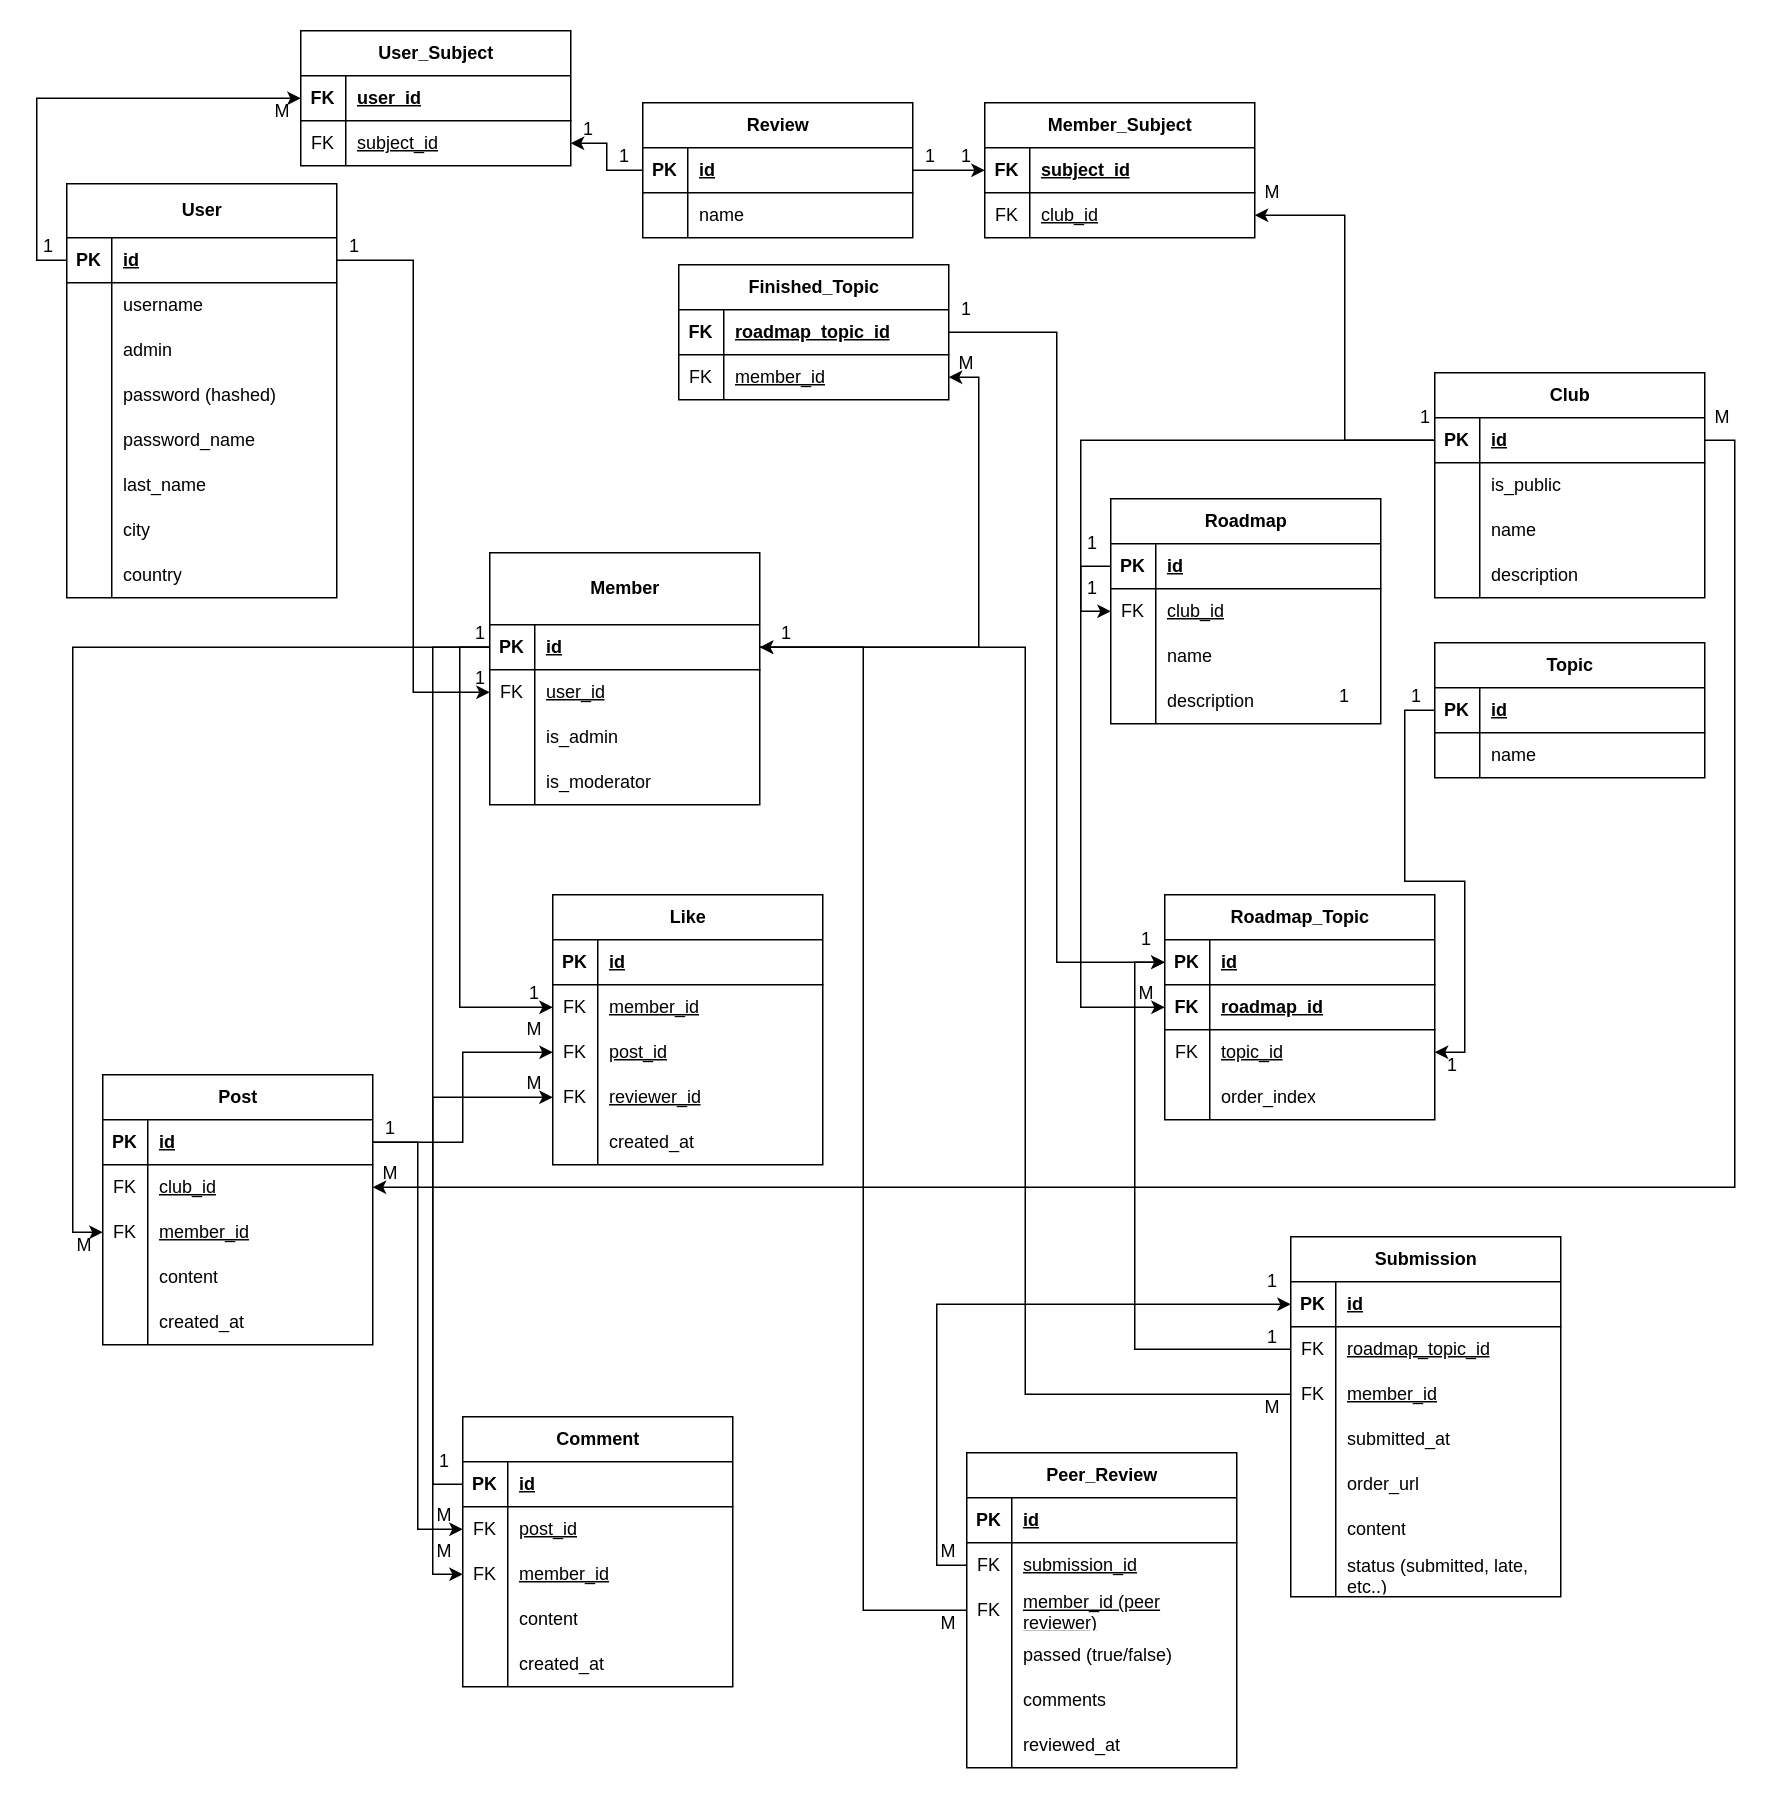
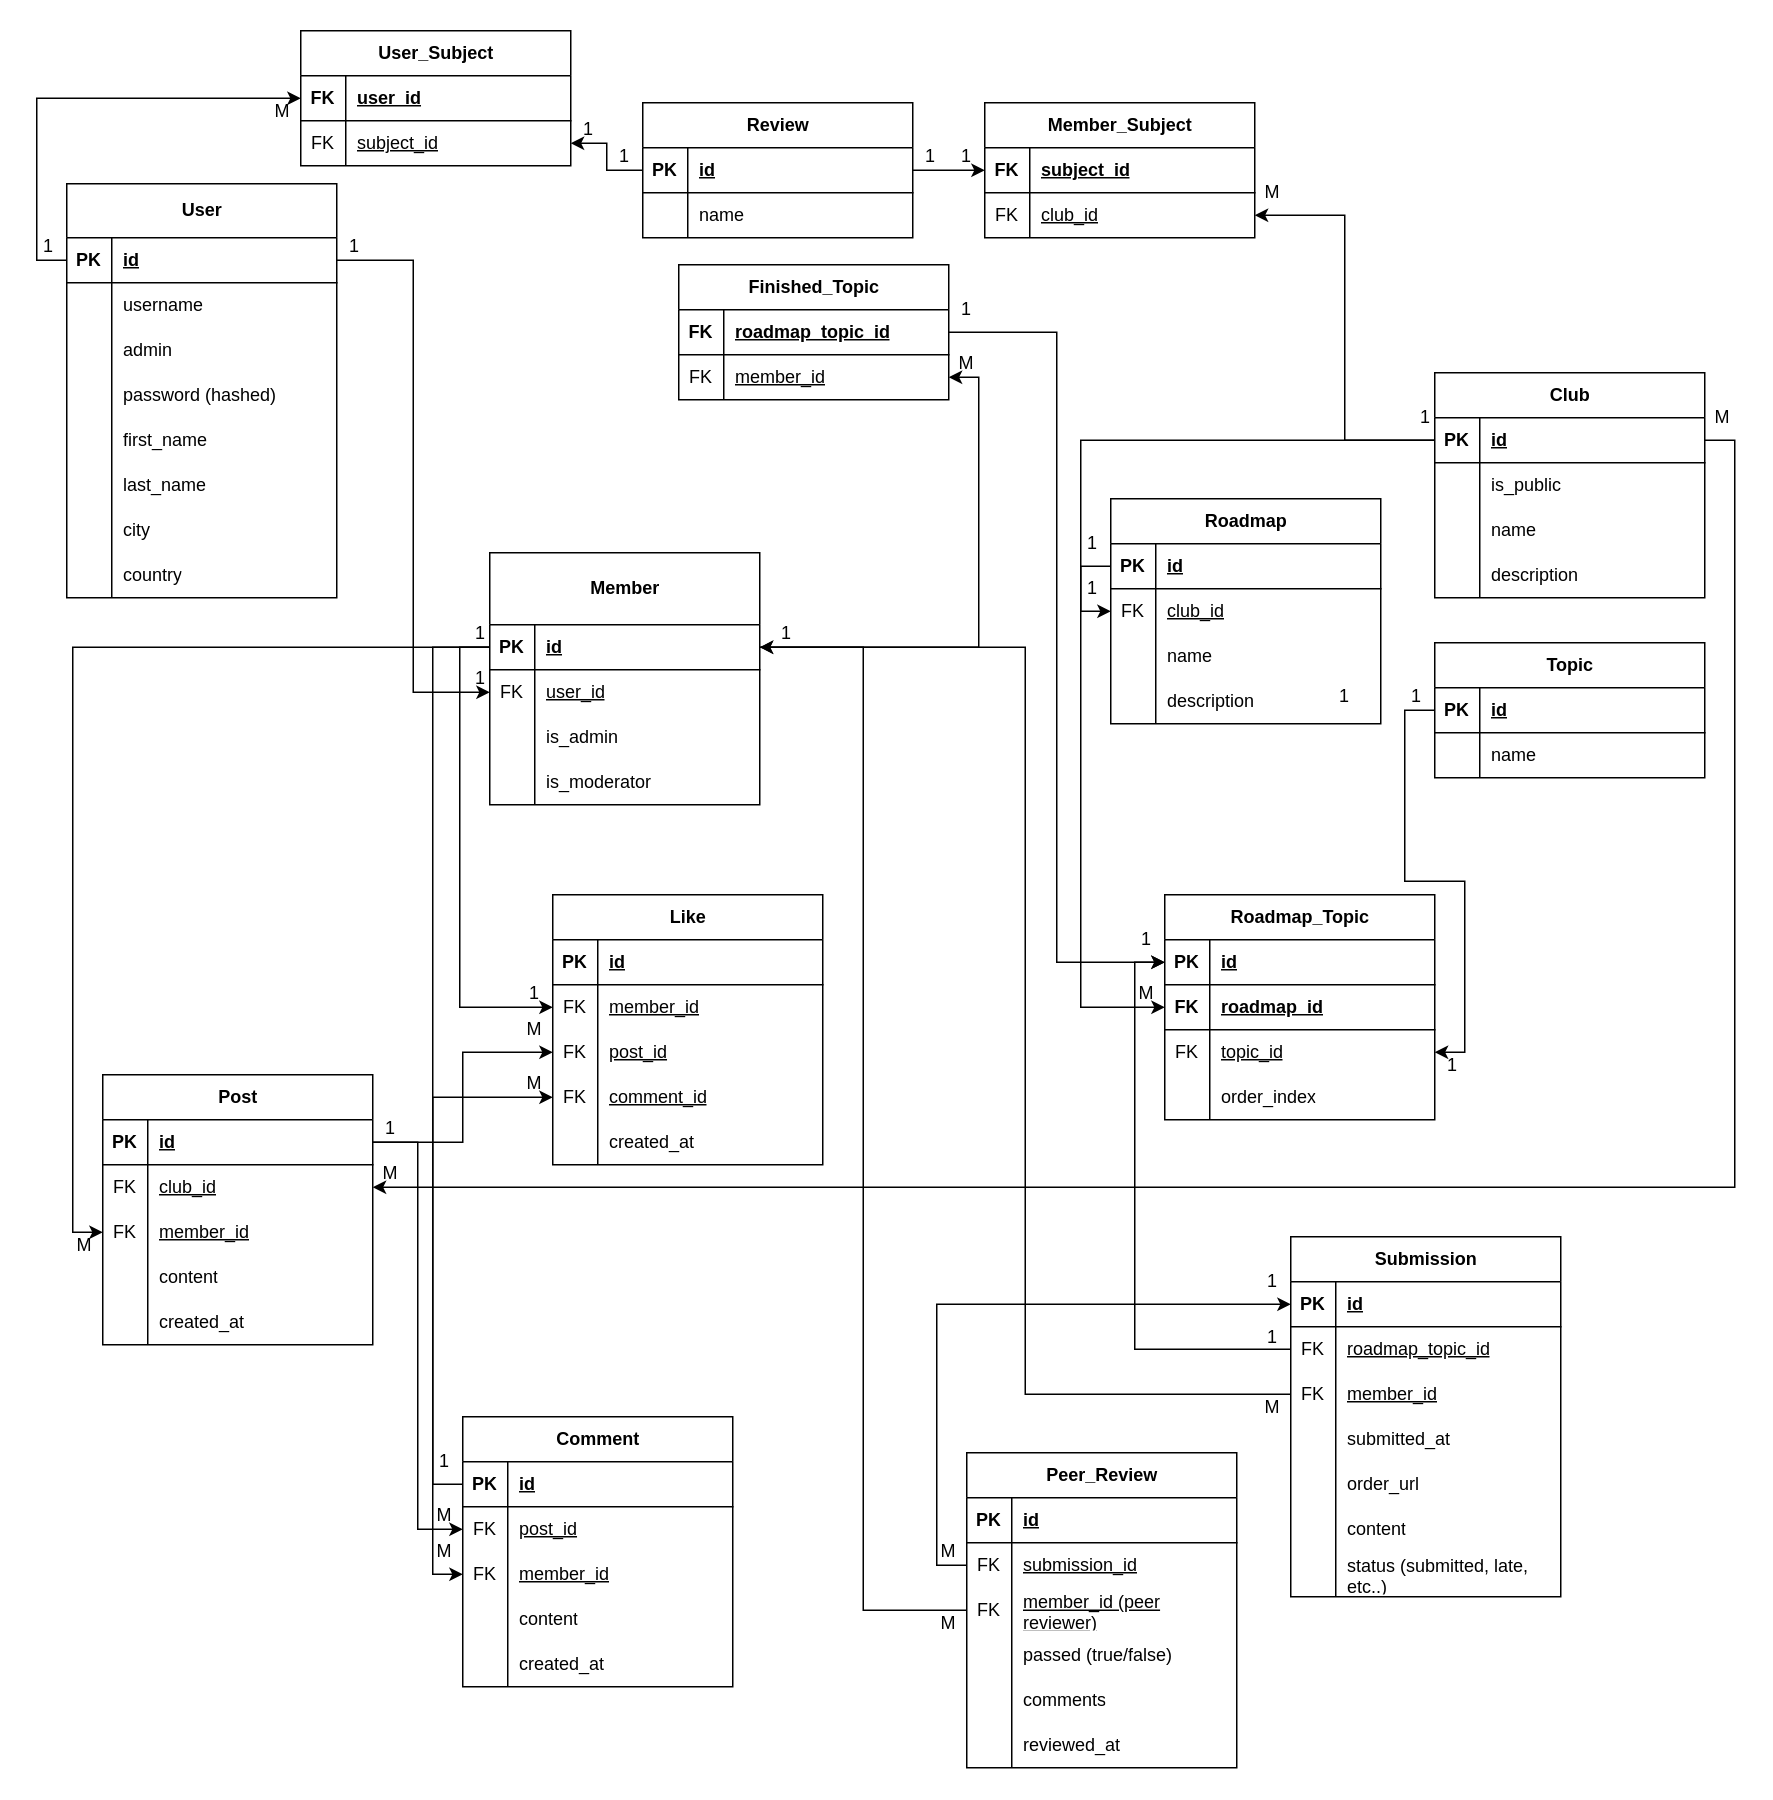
(189, 440) -> (172, 440)
(661, 1097) -> (658, 1097)
